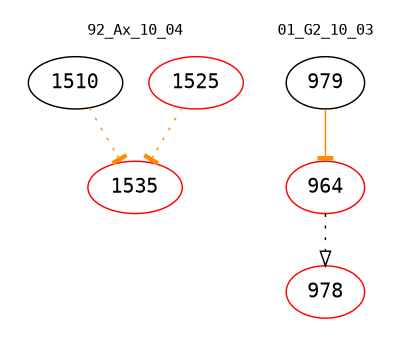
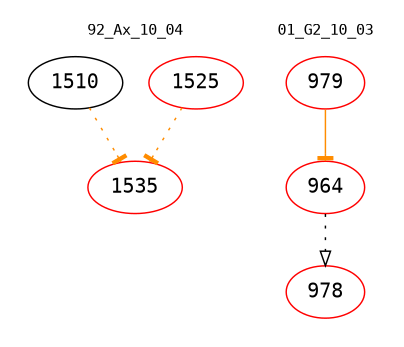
(325, 83) -> (325, 83)
